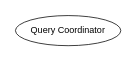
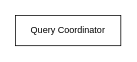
(68, 30) -> (68, 30)
